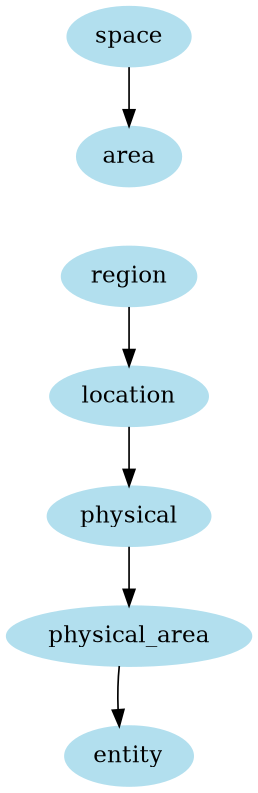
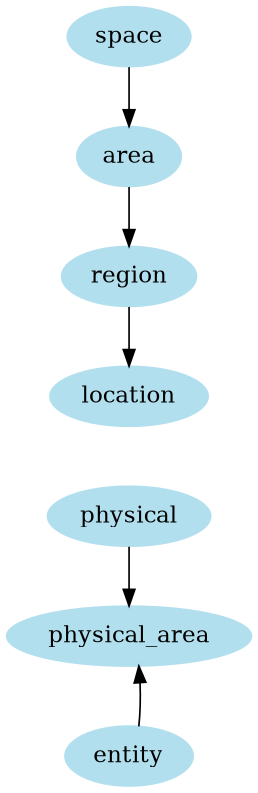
none -> (129, 208)
(129, 448) -> none
(118, 688) -> (140, 705)
